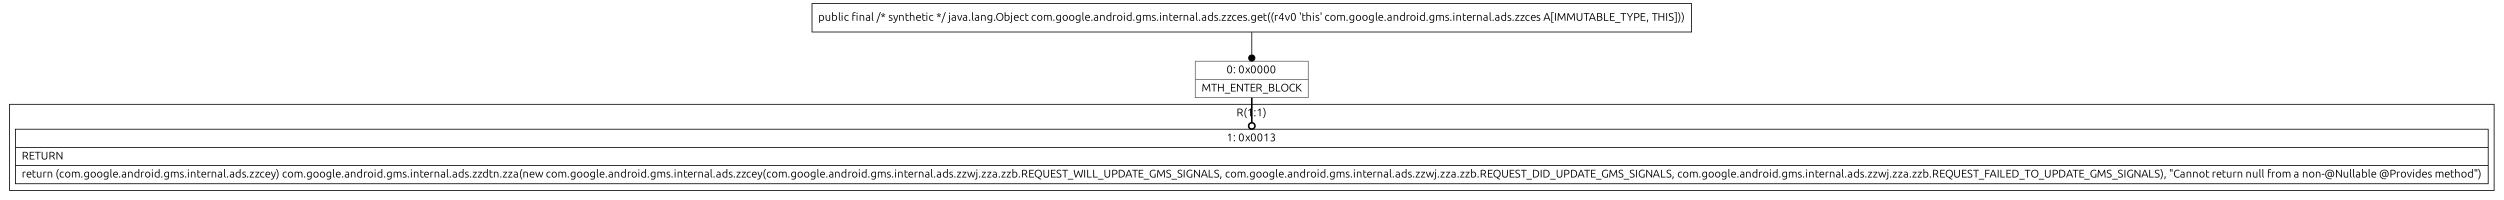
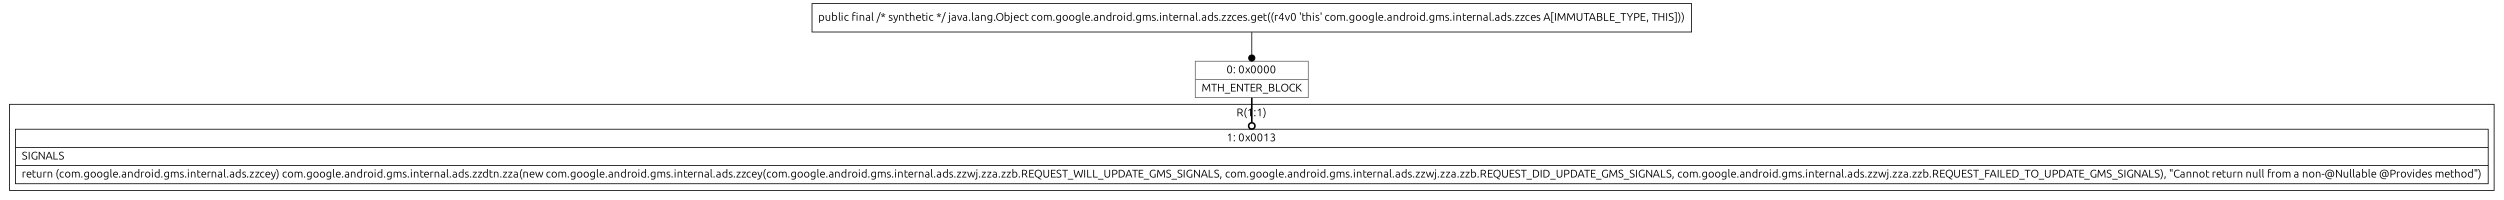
(43, 156) -> (43, 156)
